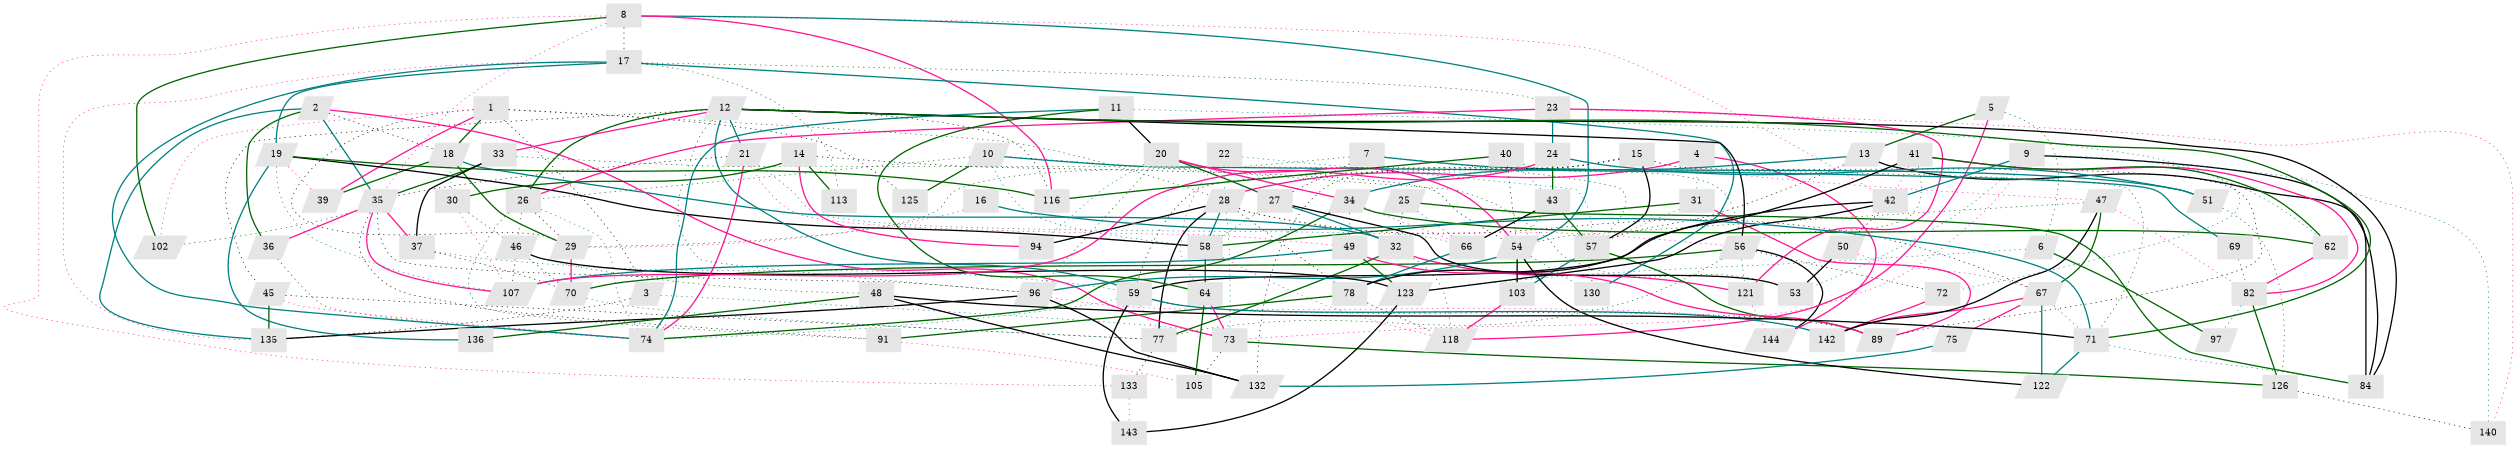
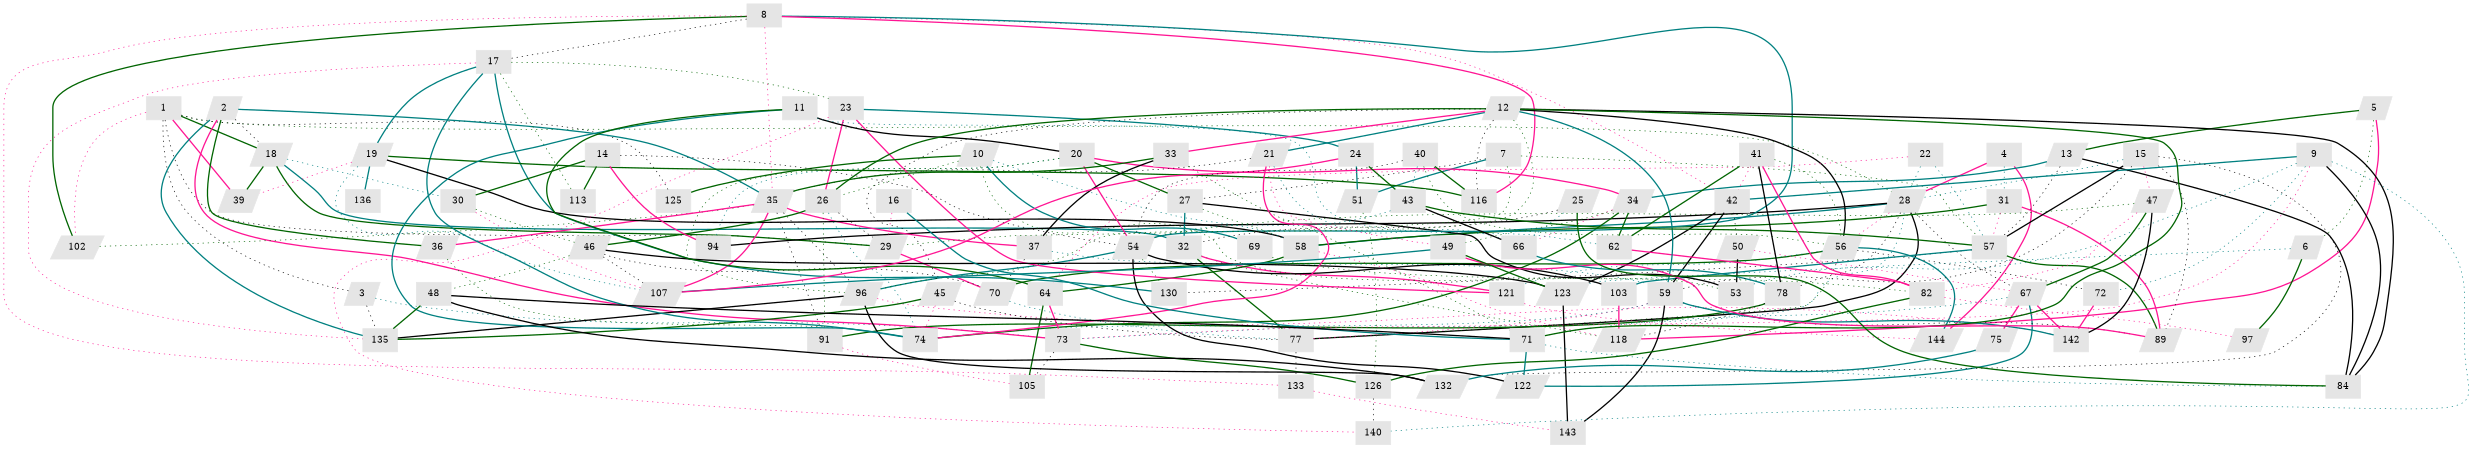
(519, 228) -> (707, 231)
(1816, 279) -> (1954, 293)
(731, 311) -> (407, 317)
(2230, 321) -> (2117, 319)
